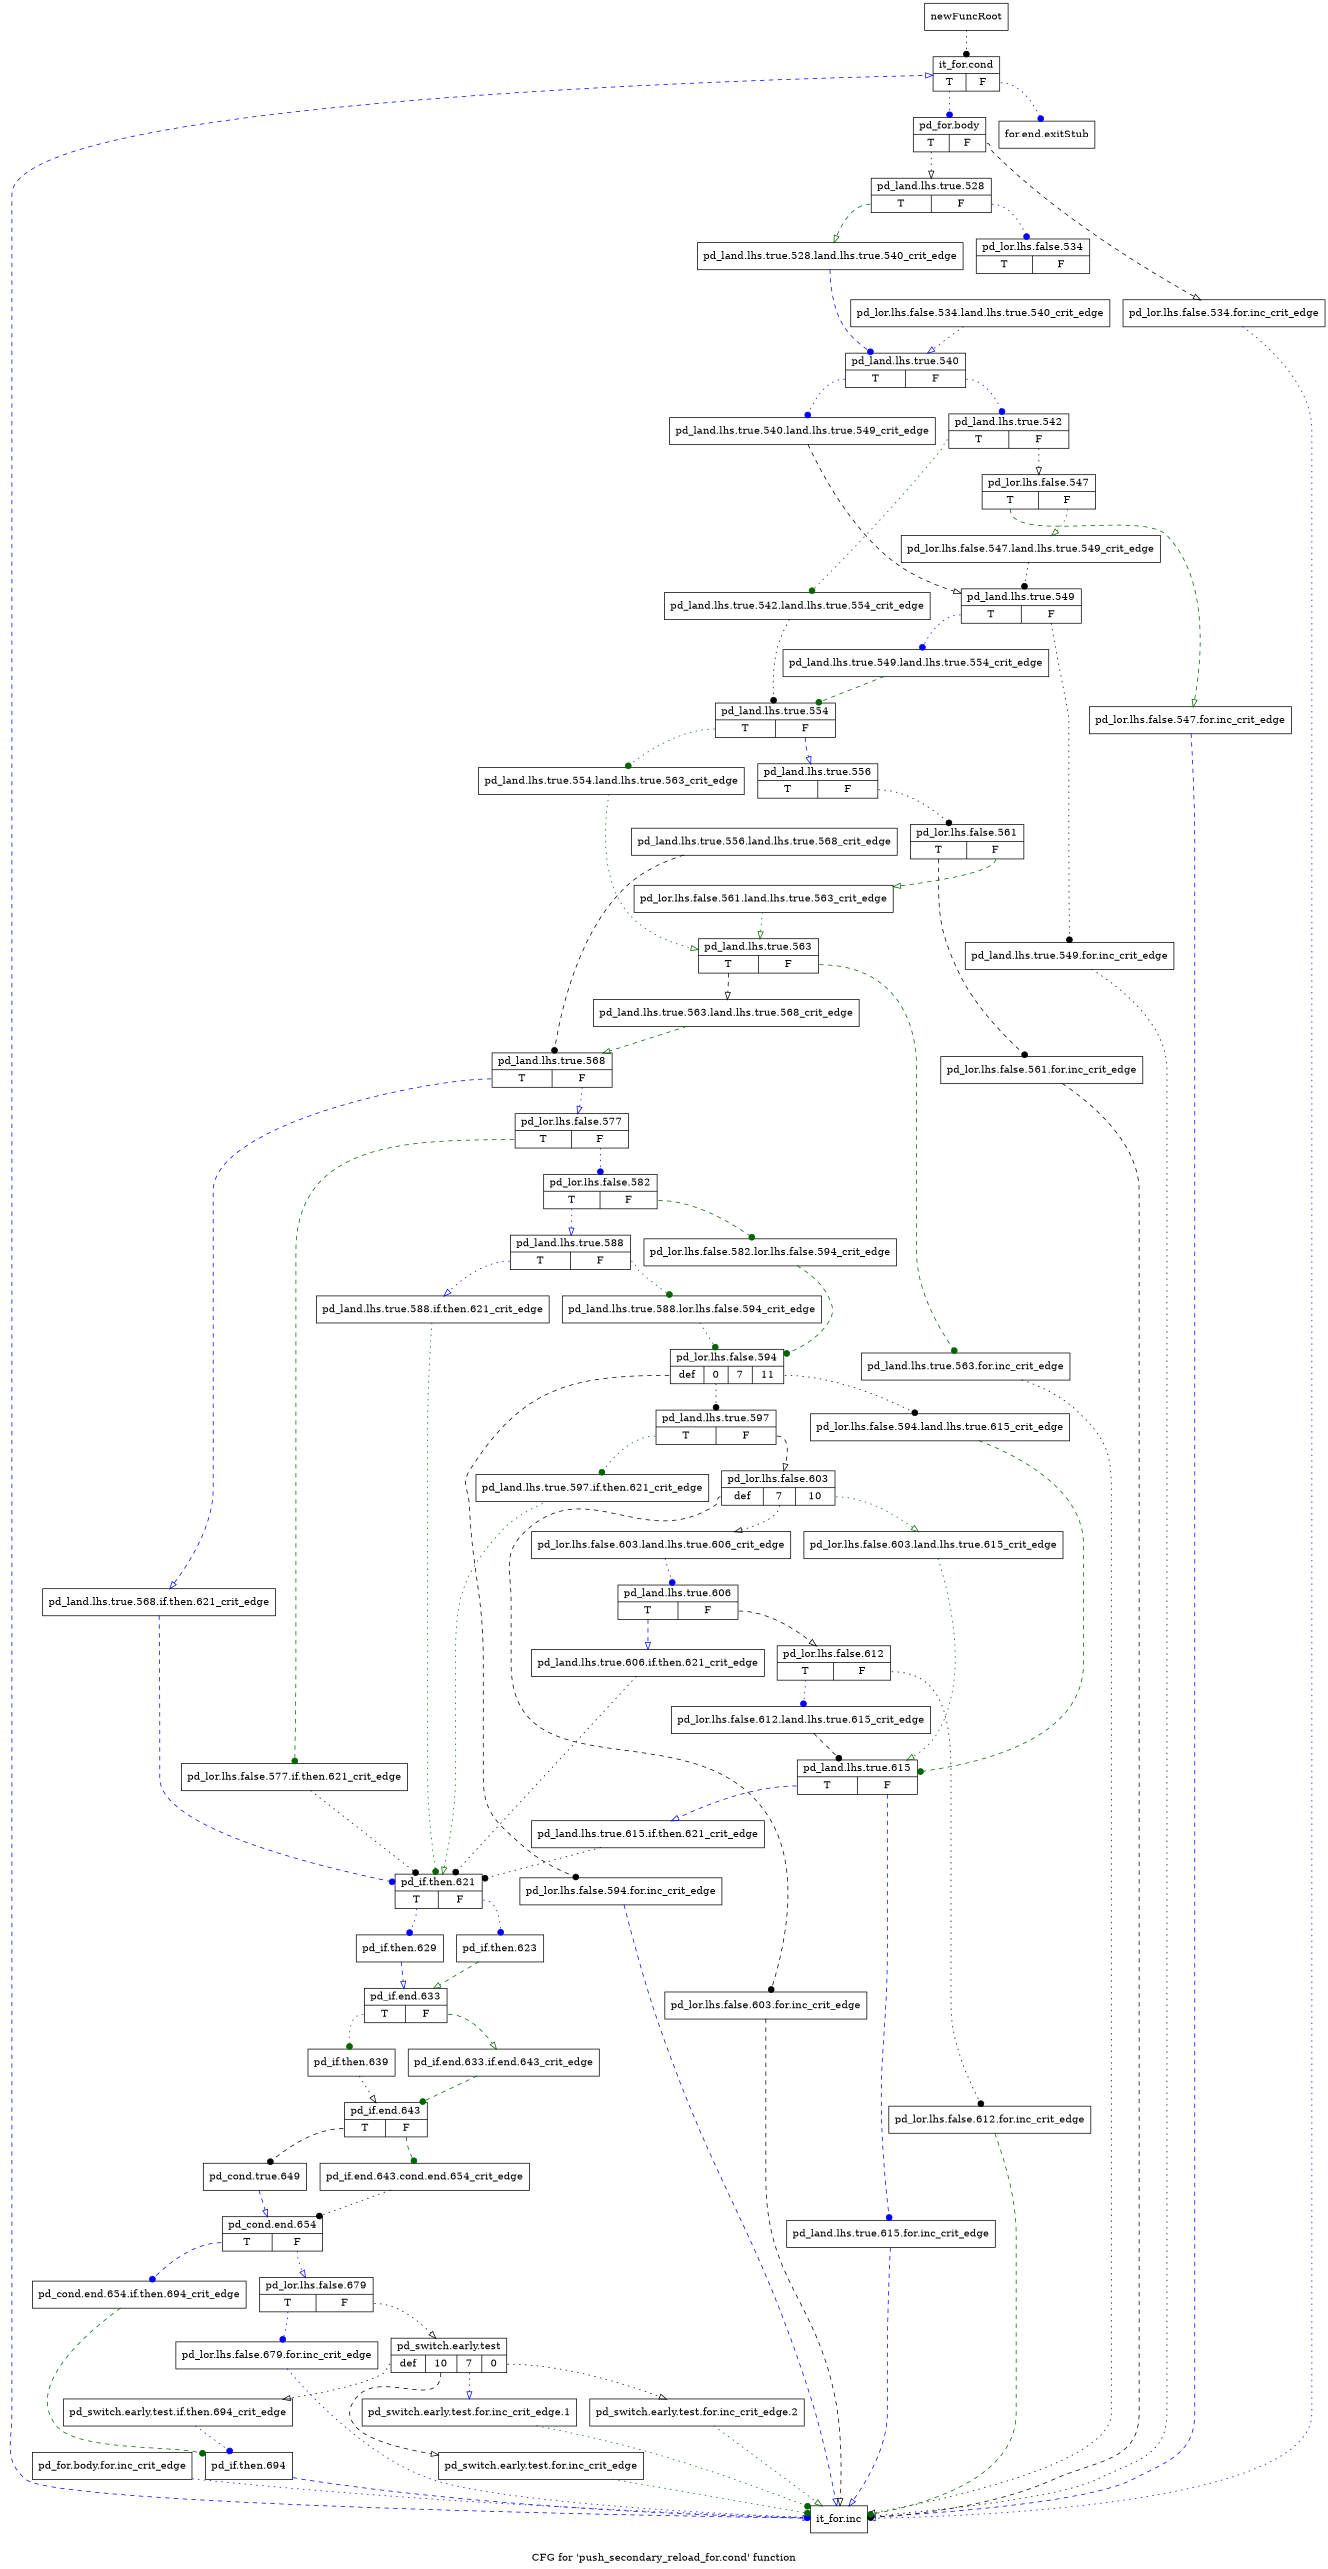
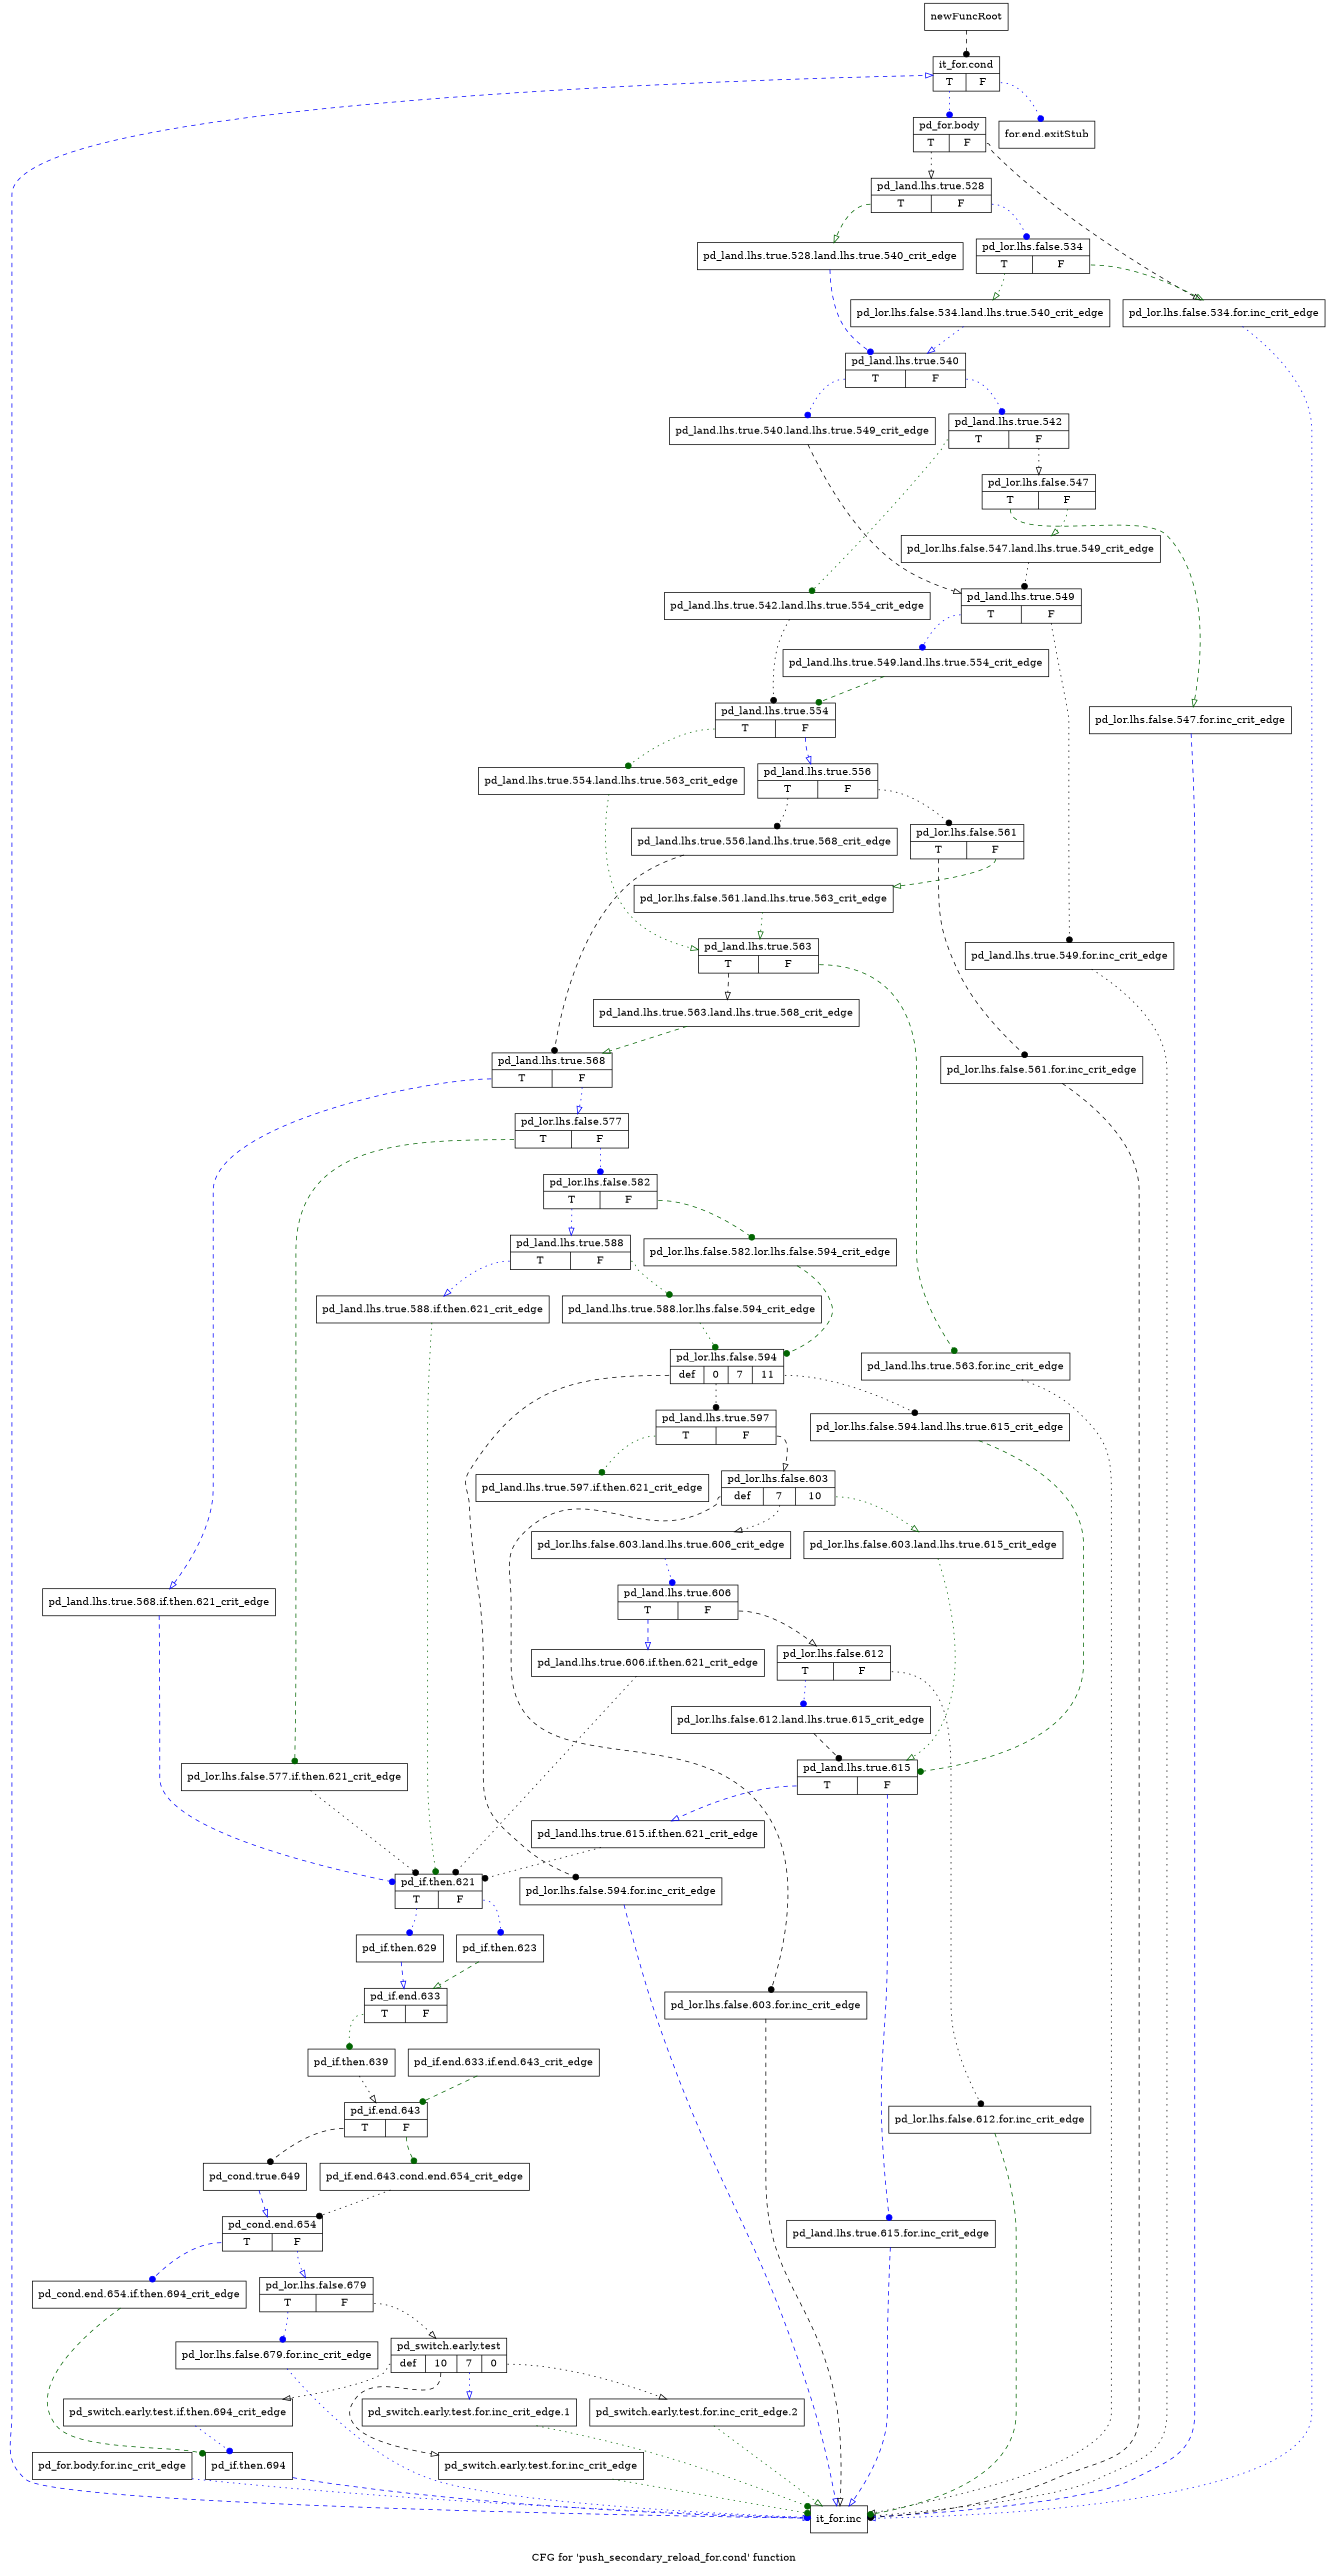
(966, 41) -> (966, 41)
none -> (1145, 275)
none -> (1002, 284)
none -> (785, 812)
(455, 1665) -> none
(473, 2024) -> none
